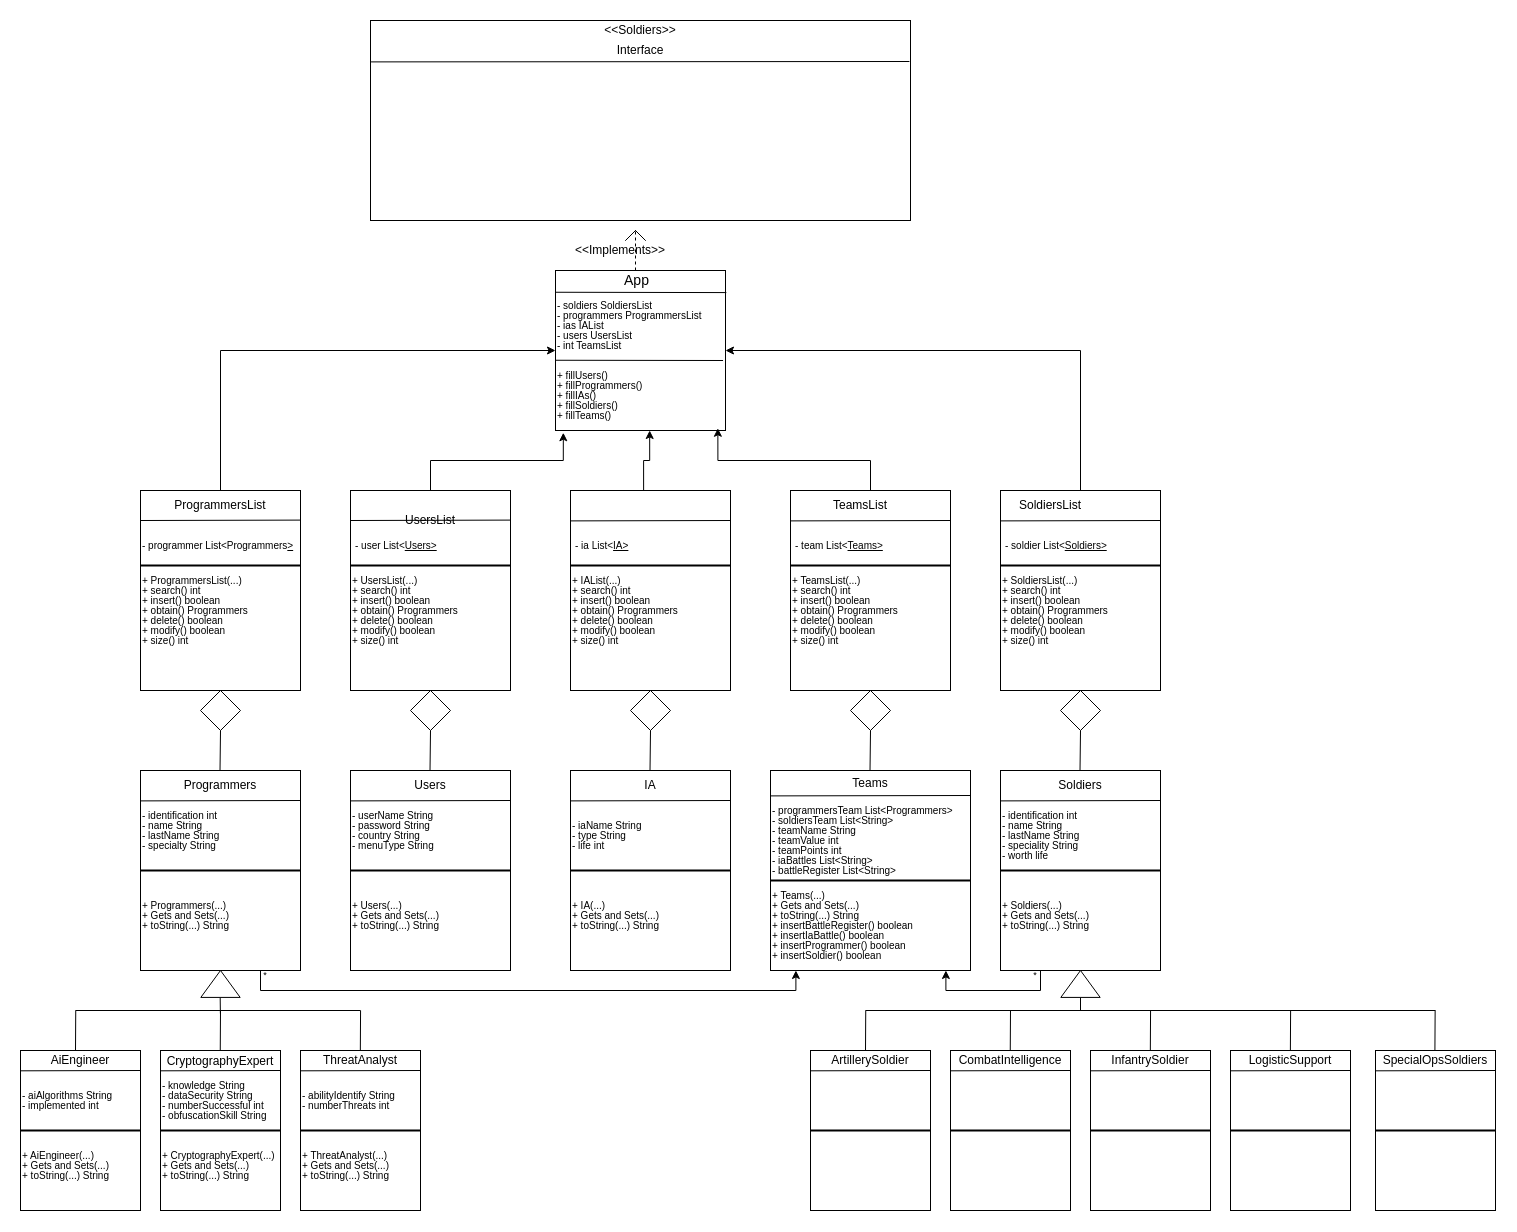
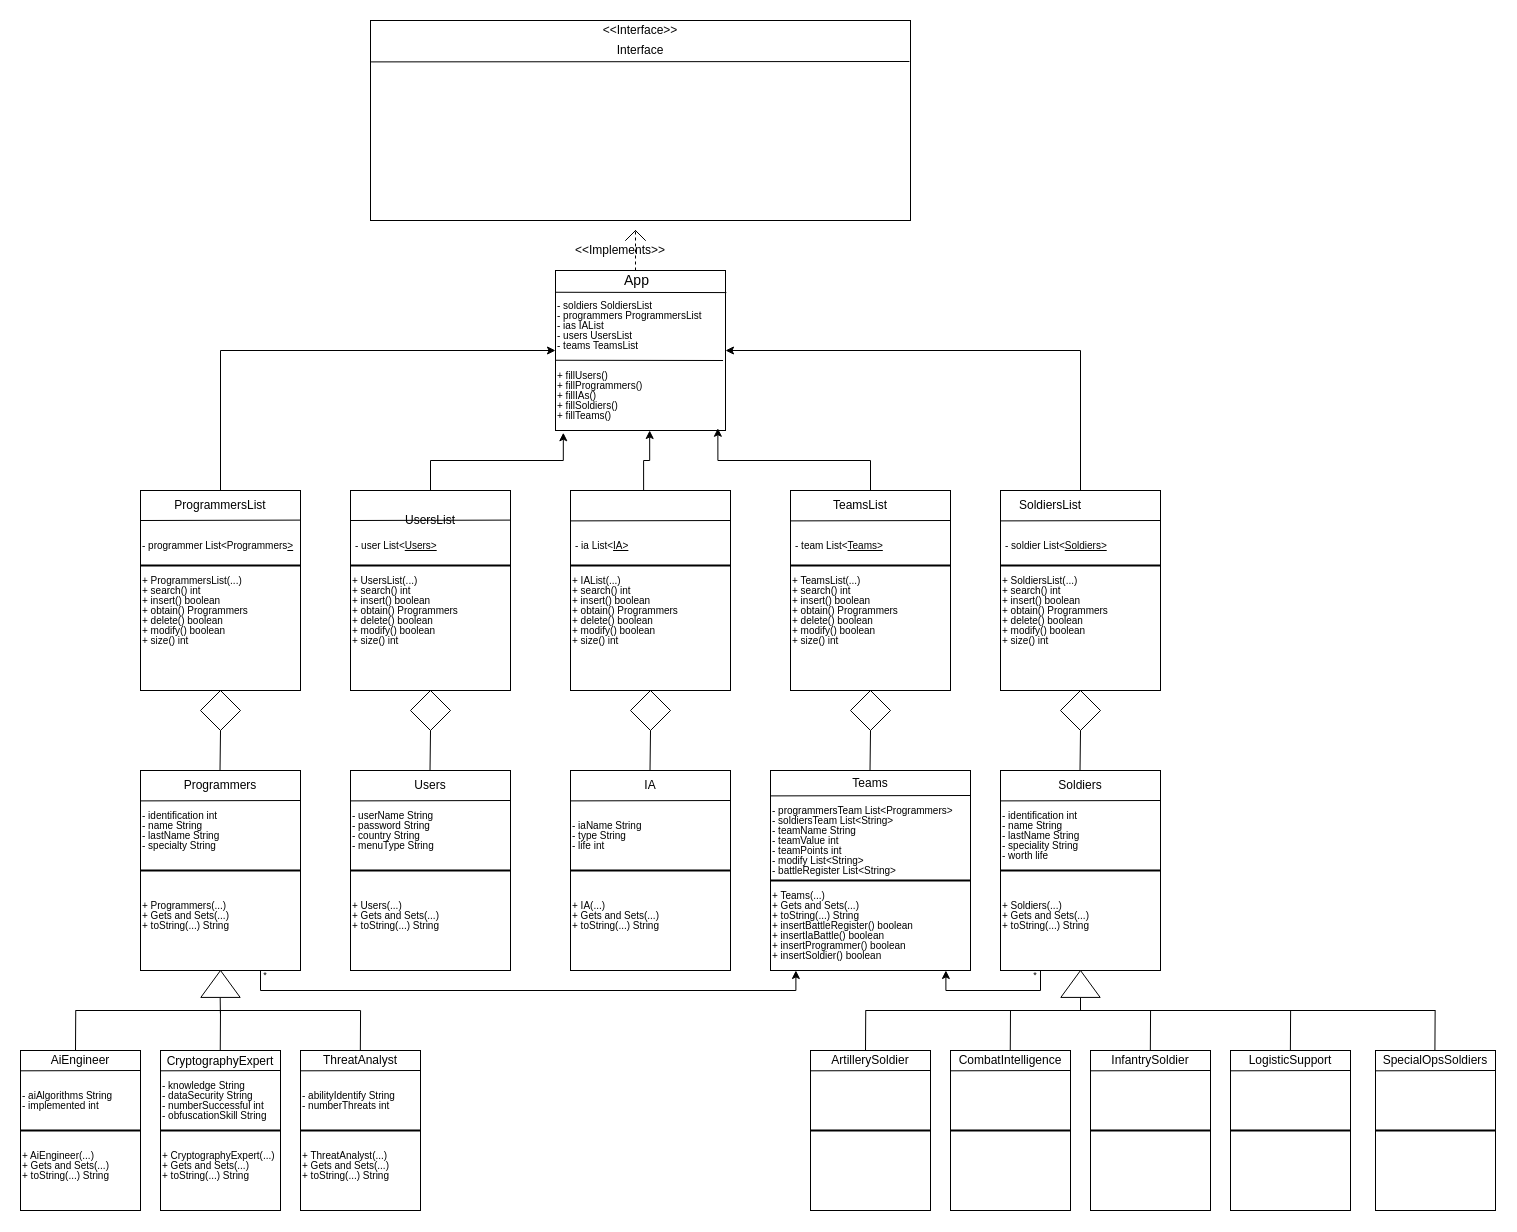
(641, 31) -> (641, 31)
(594, 346) -> (601, 346)
(832, 861) -> (825, 861)
